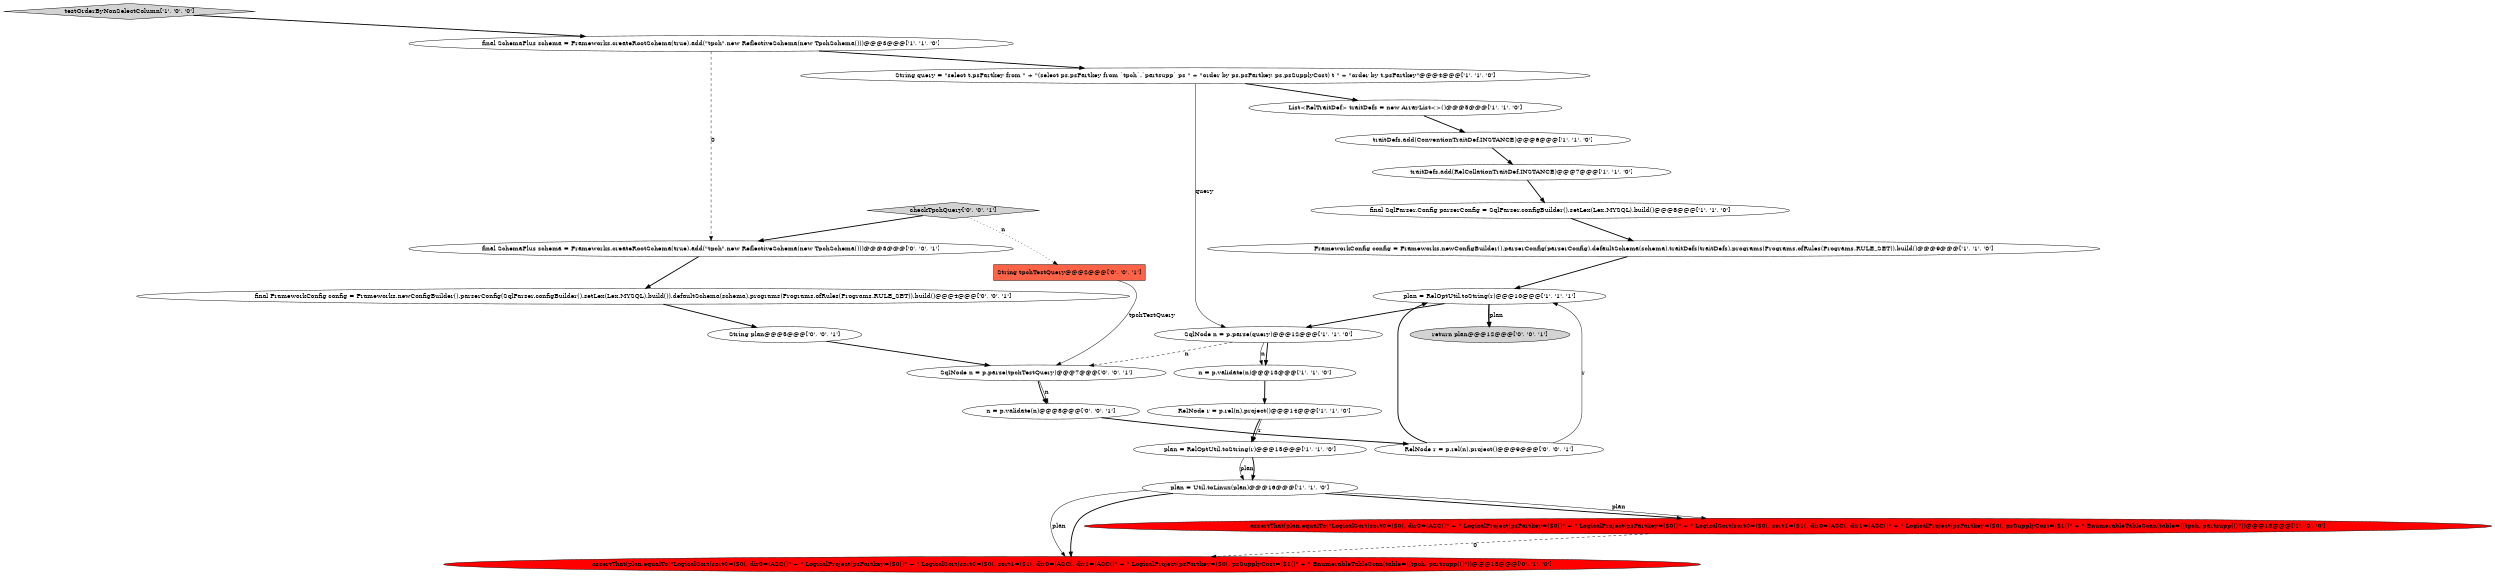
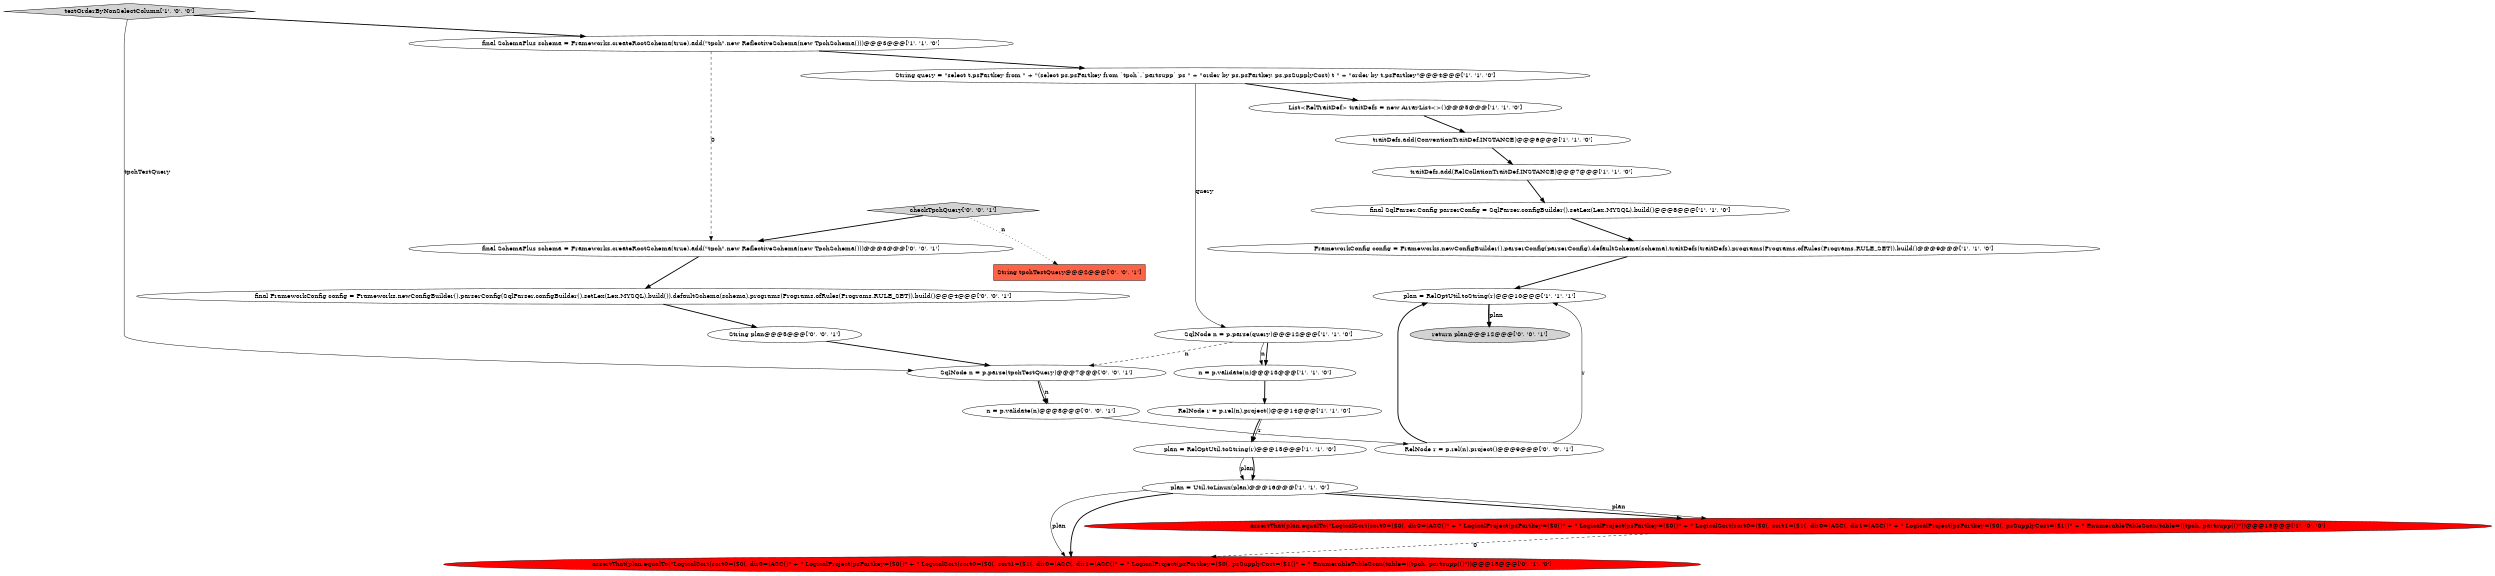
(1378, 315) -> none
(1115, 328) -> (358, 356)
(1245, 433) -> (1245, 433)
